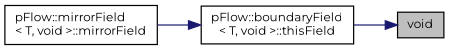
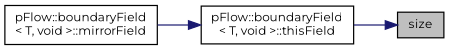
(81, 25) -> (81, 25)
(421, 25) -> (421, 25)
